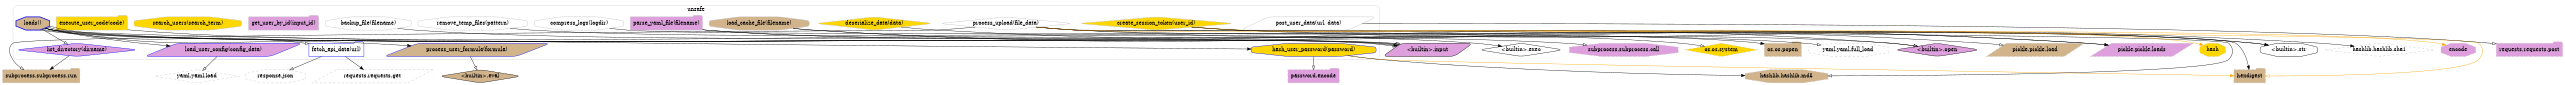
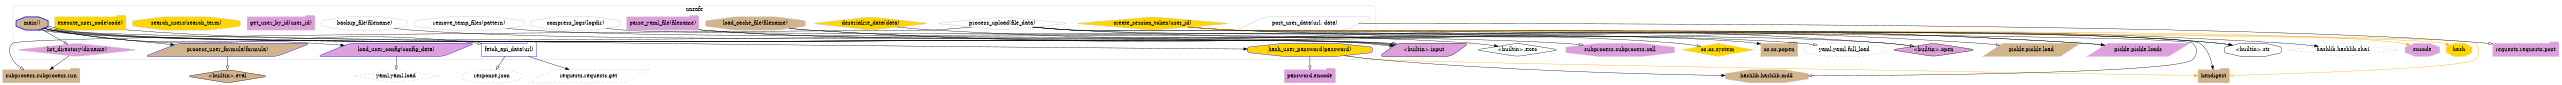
(33, 23) -> (32, 23)
(284, 23) -> (281, 23)
(1618, 30) -> (1817, 33)
(77, 50) -> (77, 50)
